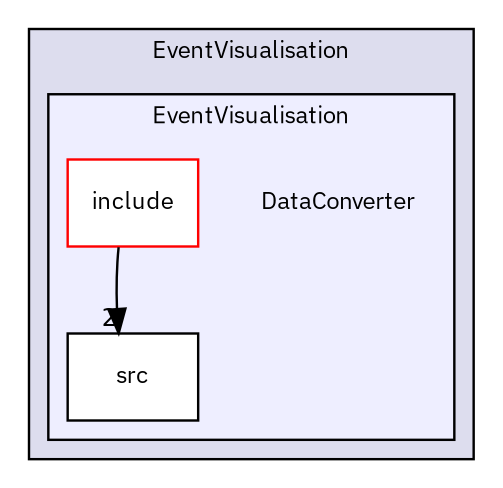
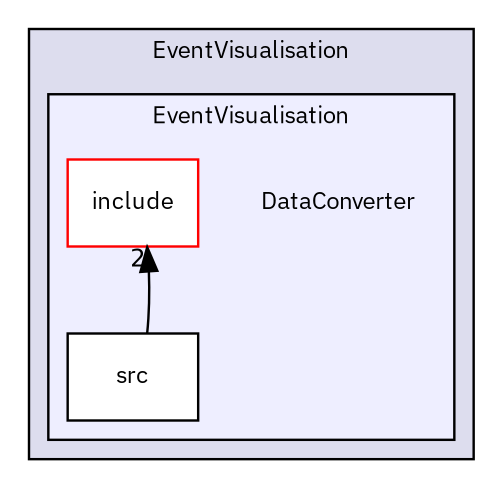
(117, 278) -> (149, 302)
